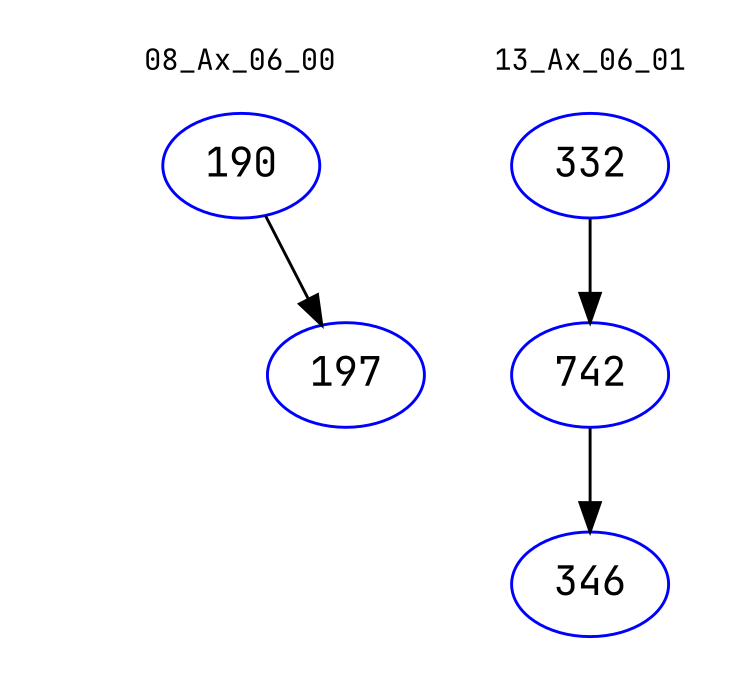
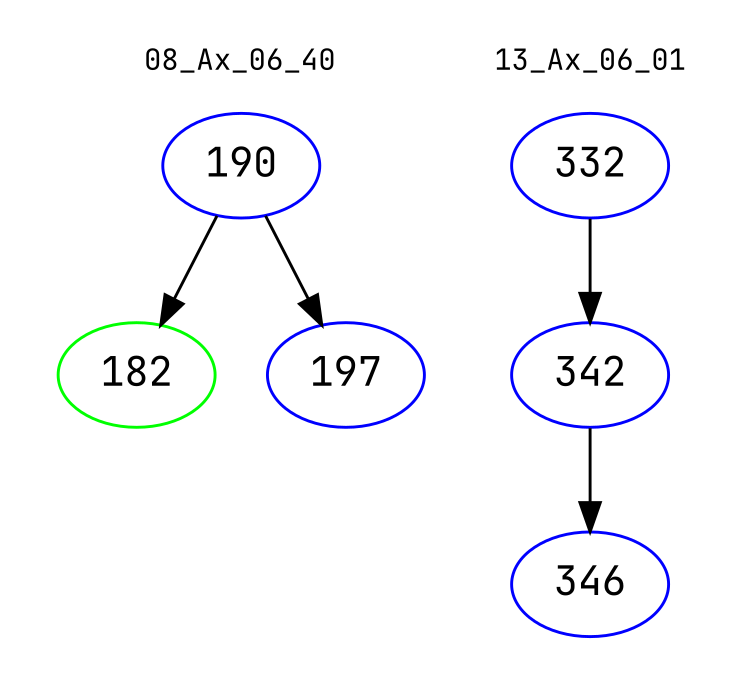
(241, 62) -> (241, 62)
none -> (137, 375)
(590, 375) -> (590, 375)
